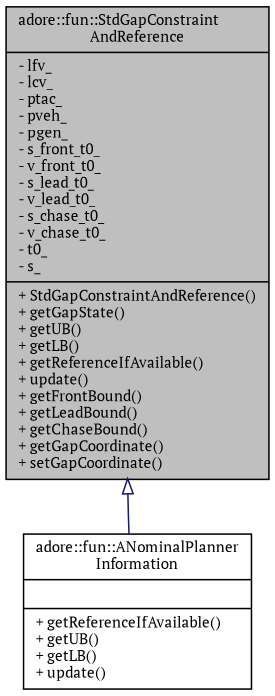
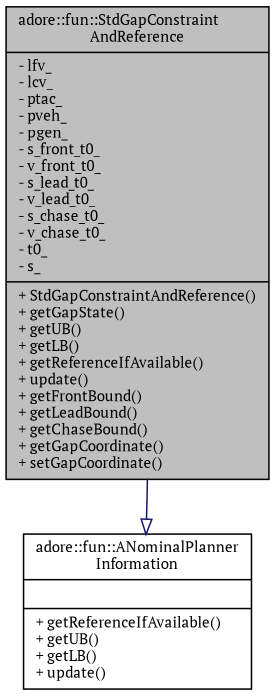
(128, 514) -> (147, 499)
